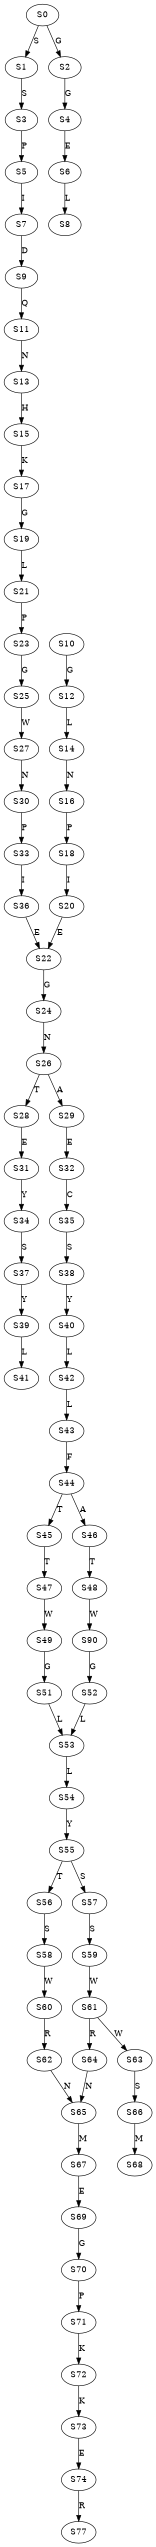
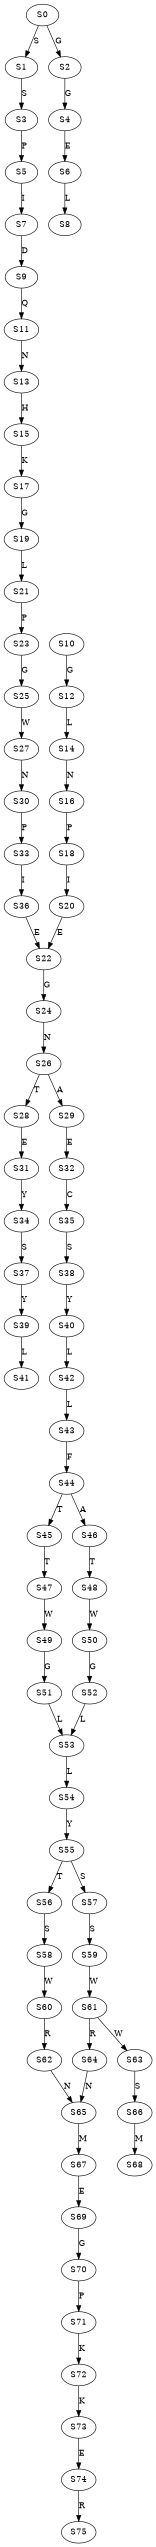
(90, 1641) -> (90, 1641)
(79, 2532) -> (79, 2532)
